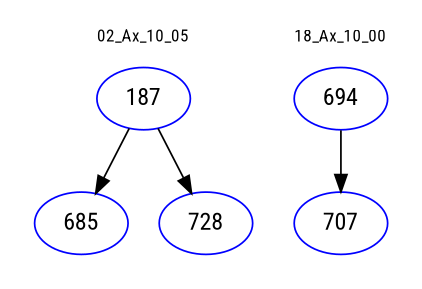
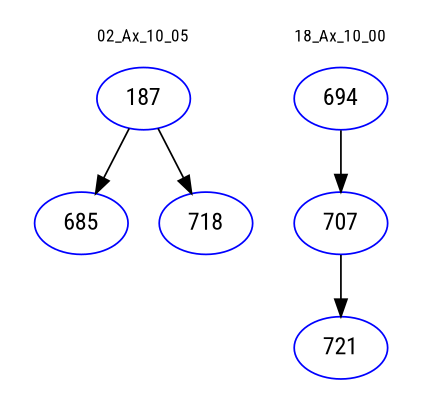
(206, 223) -> (206, 223)
none -> (341, 348)
